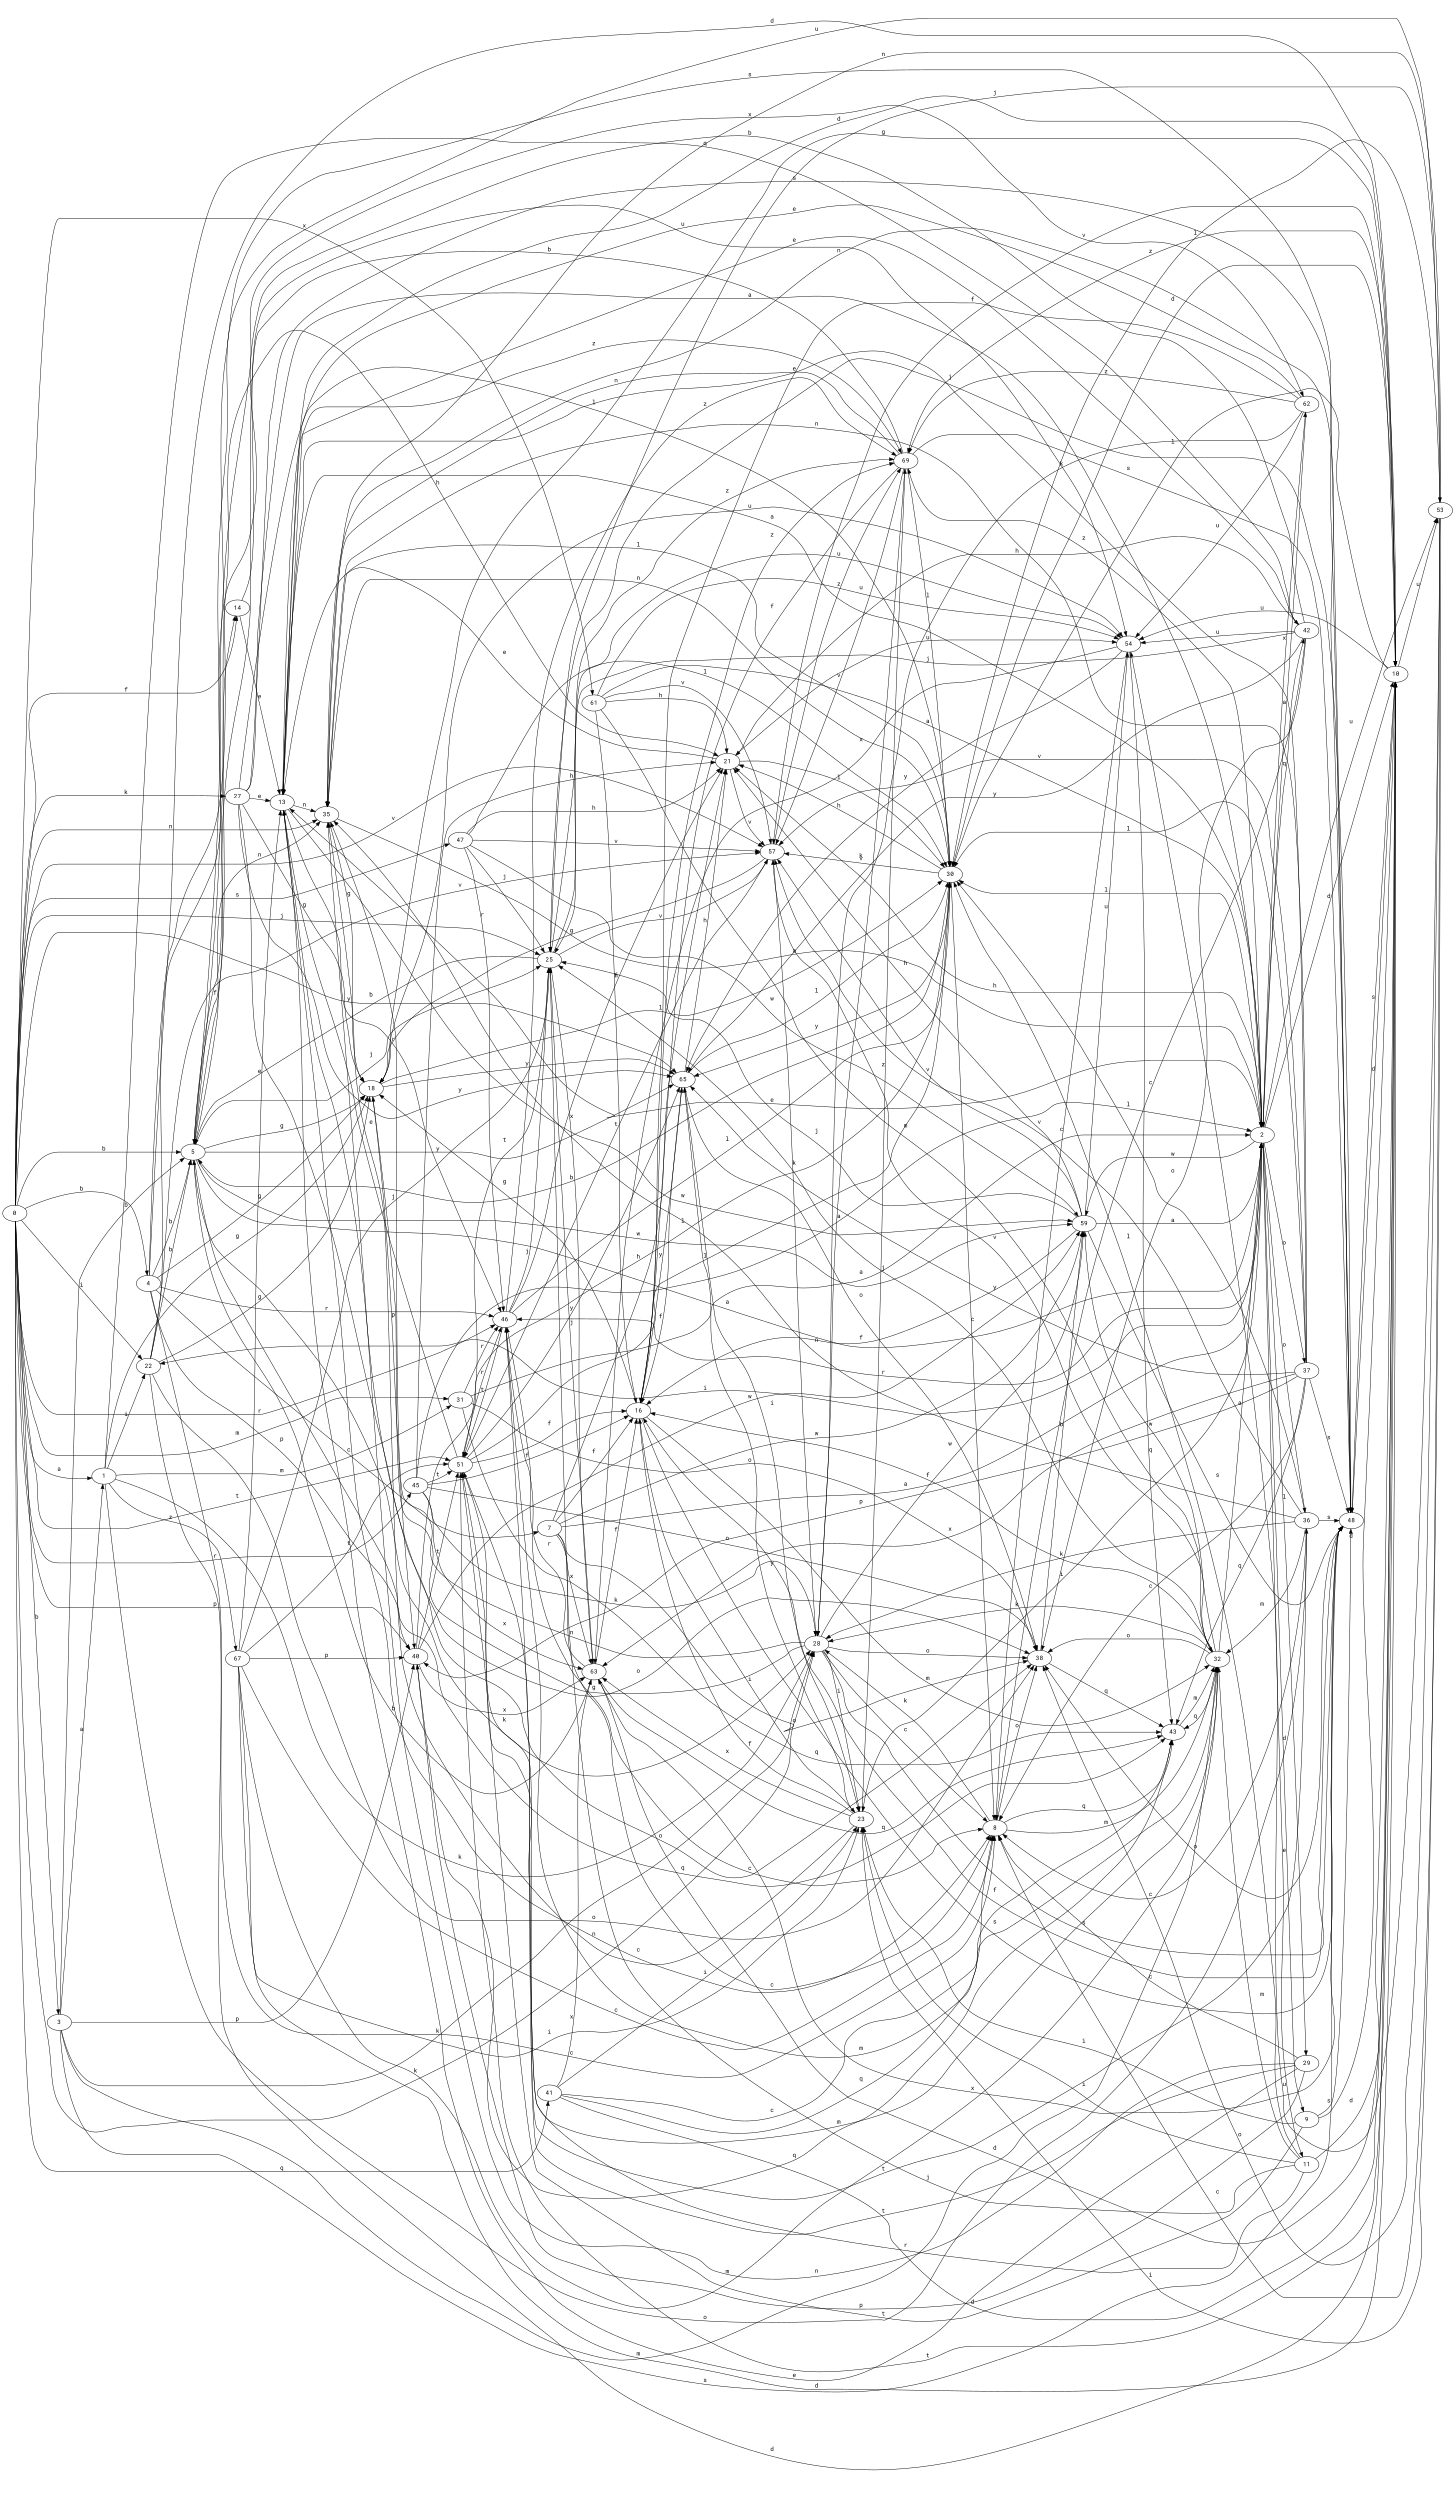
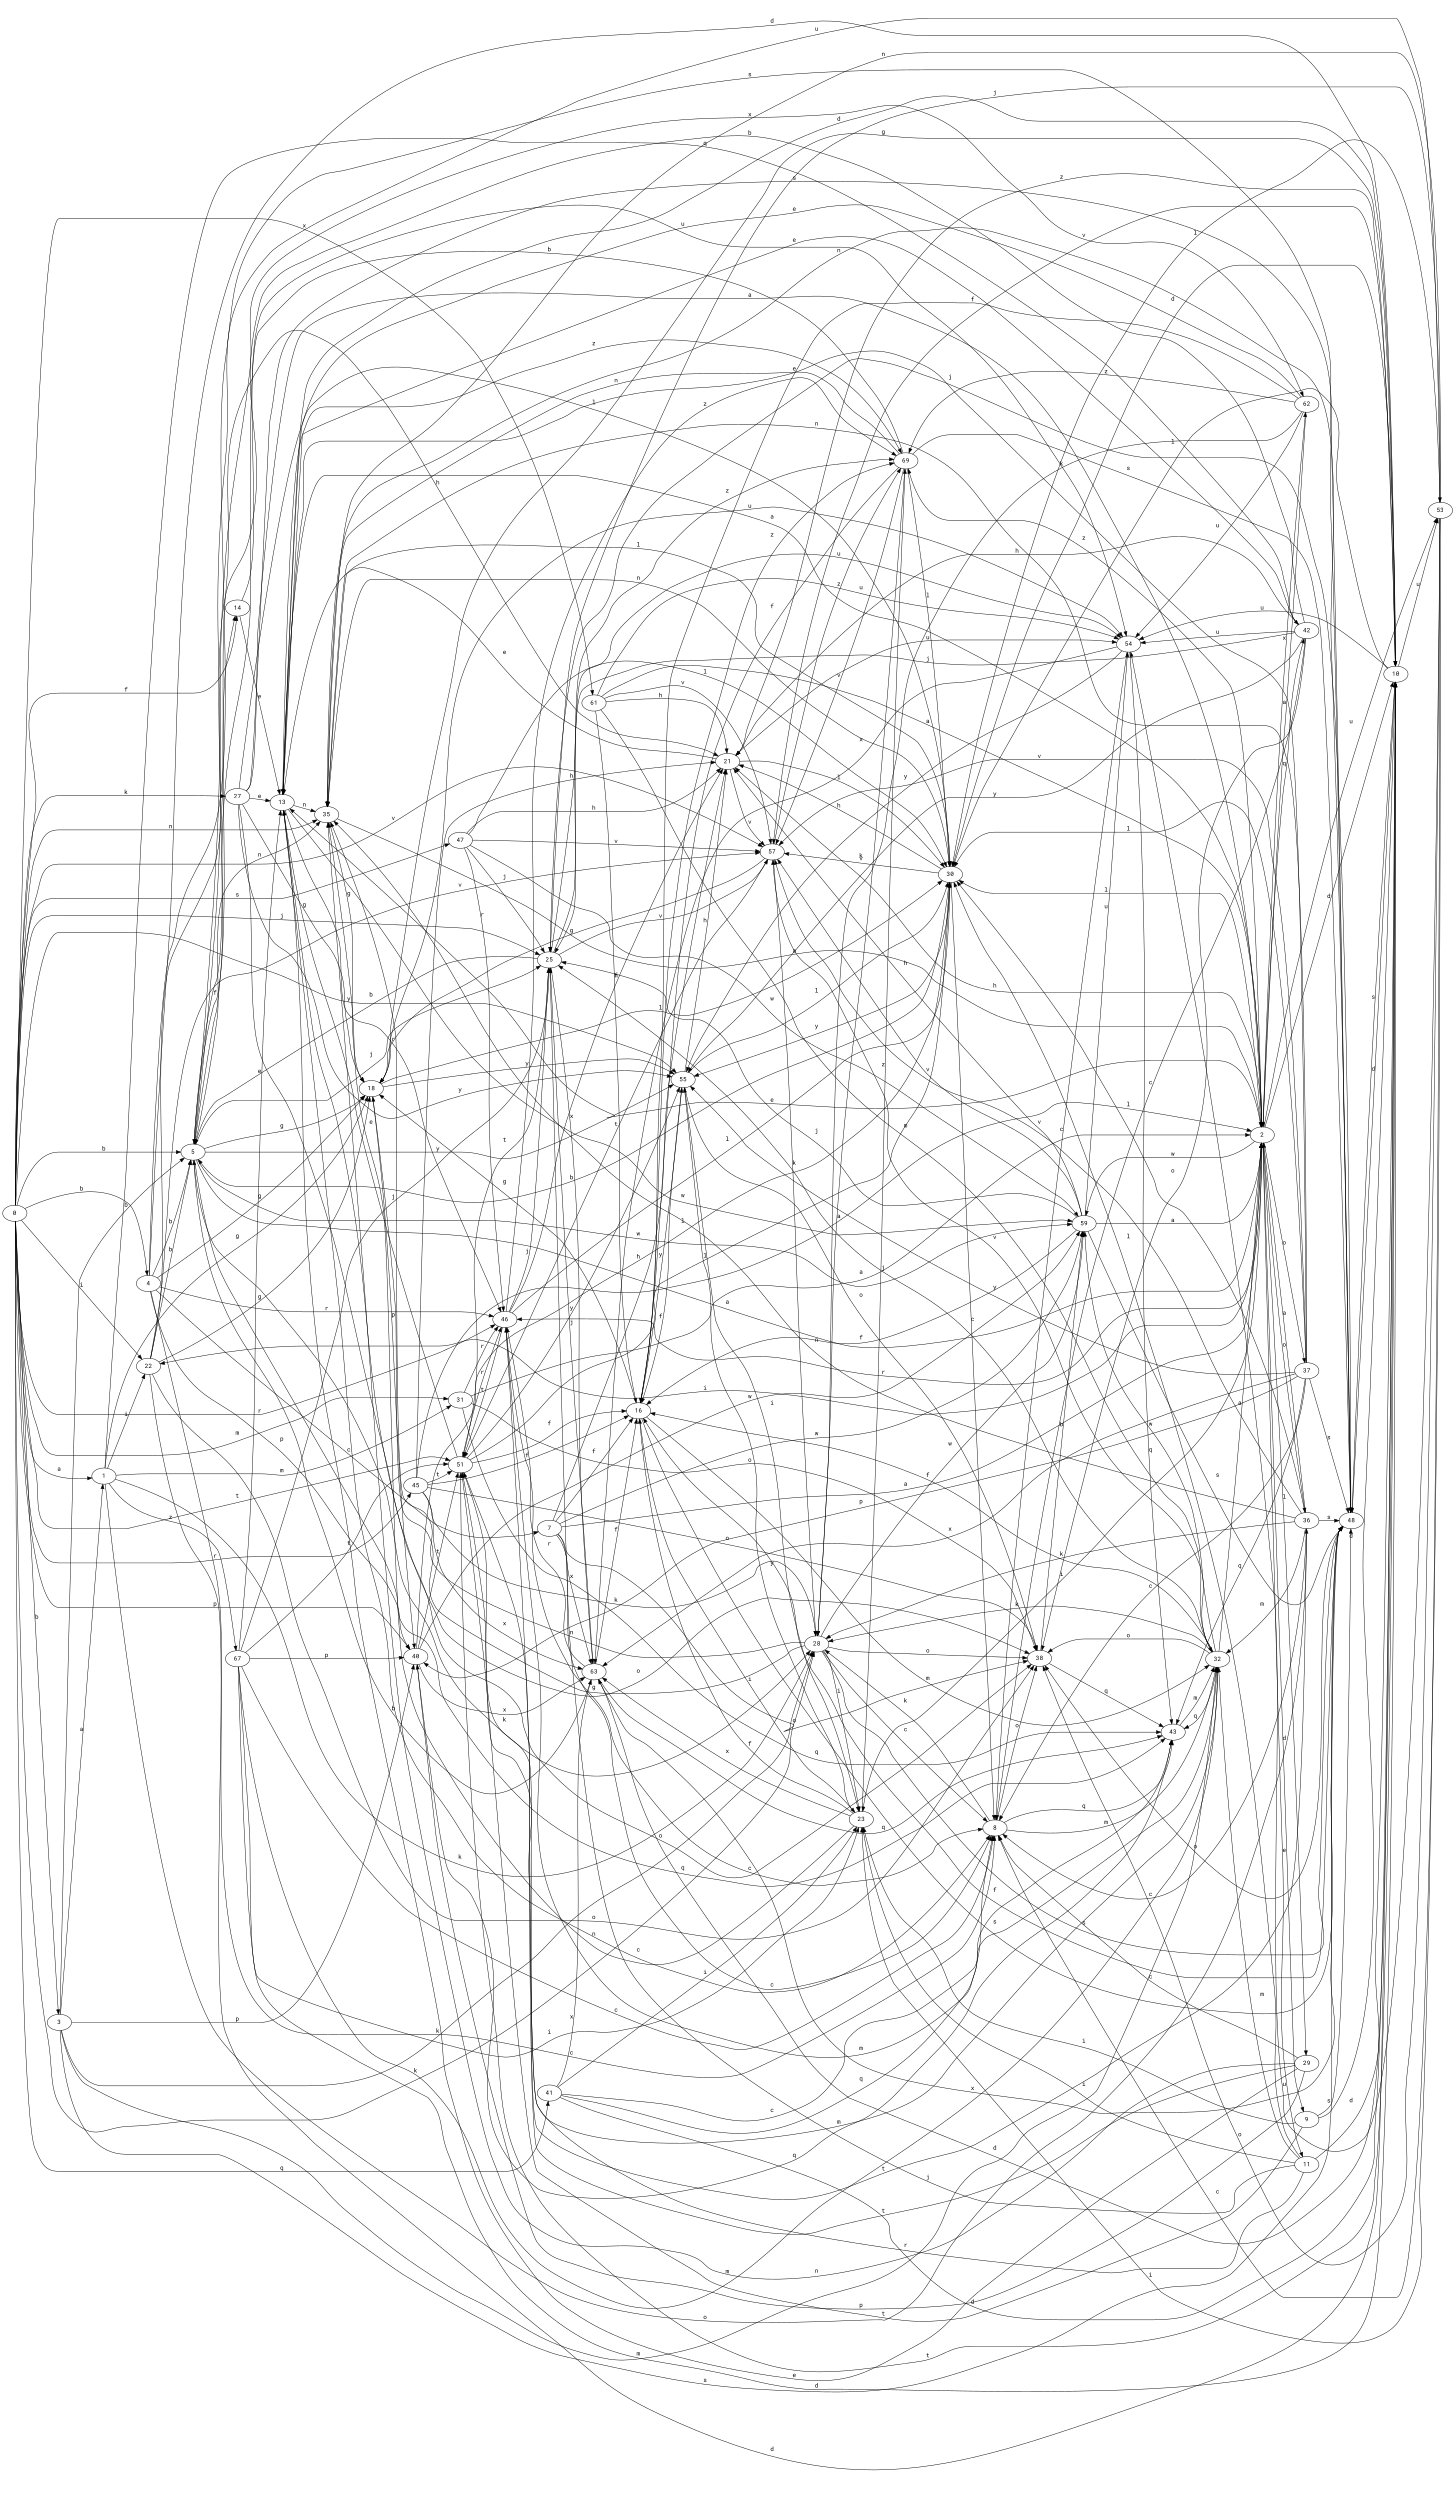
(1312, 231) -> (1103, 175)
(683, 1080) -> (683, 1080)
none -> (1285, 1330)
